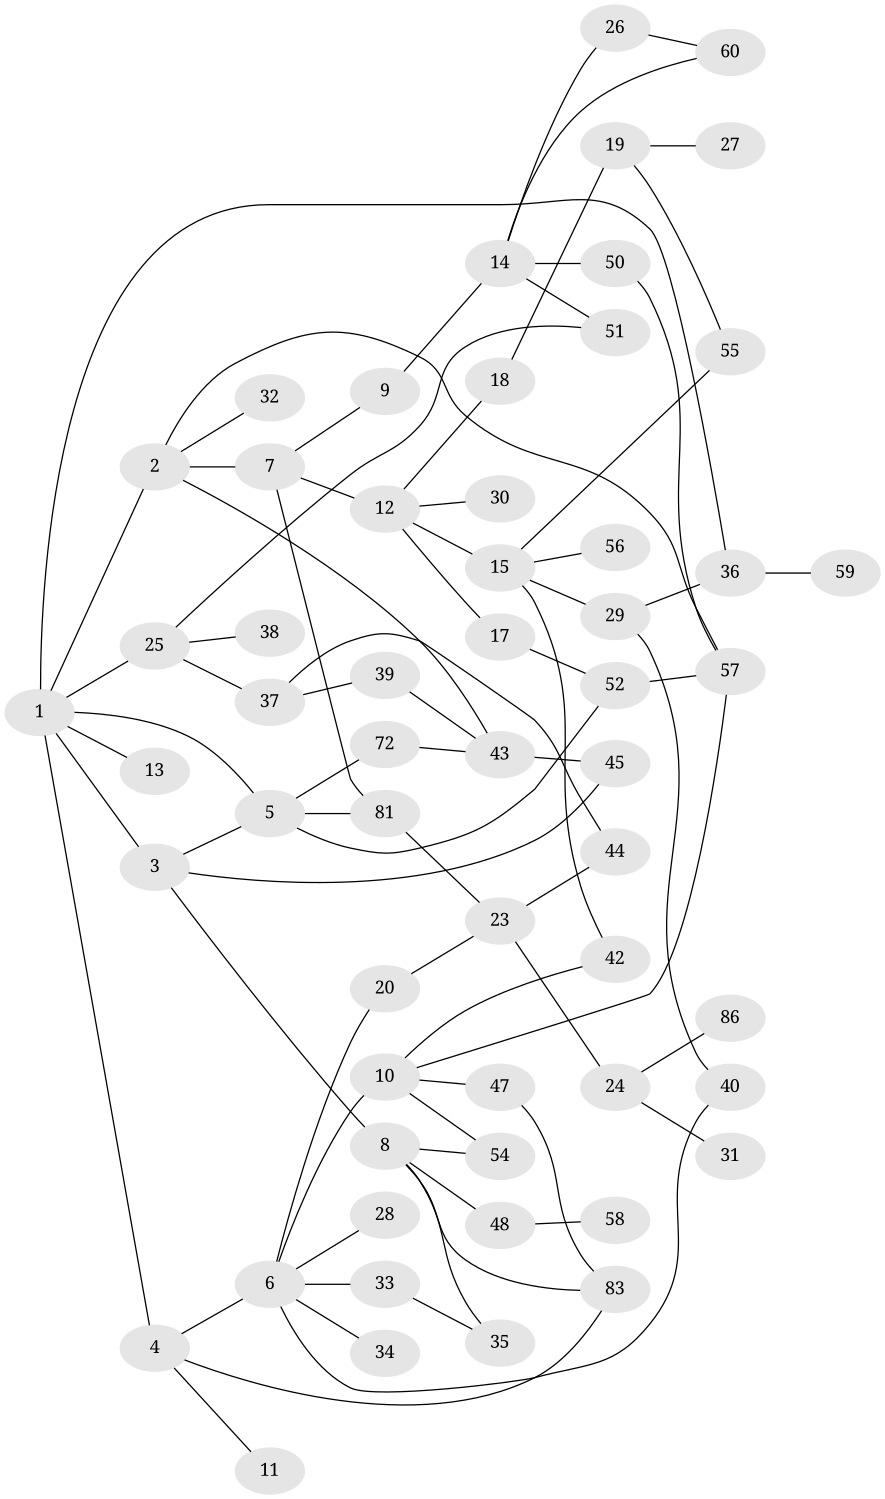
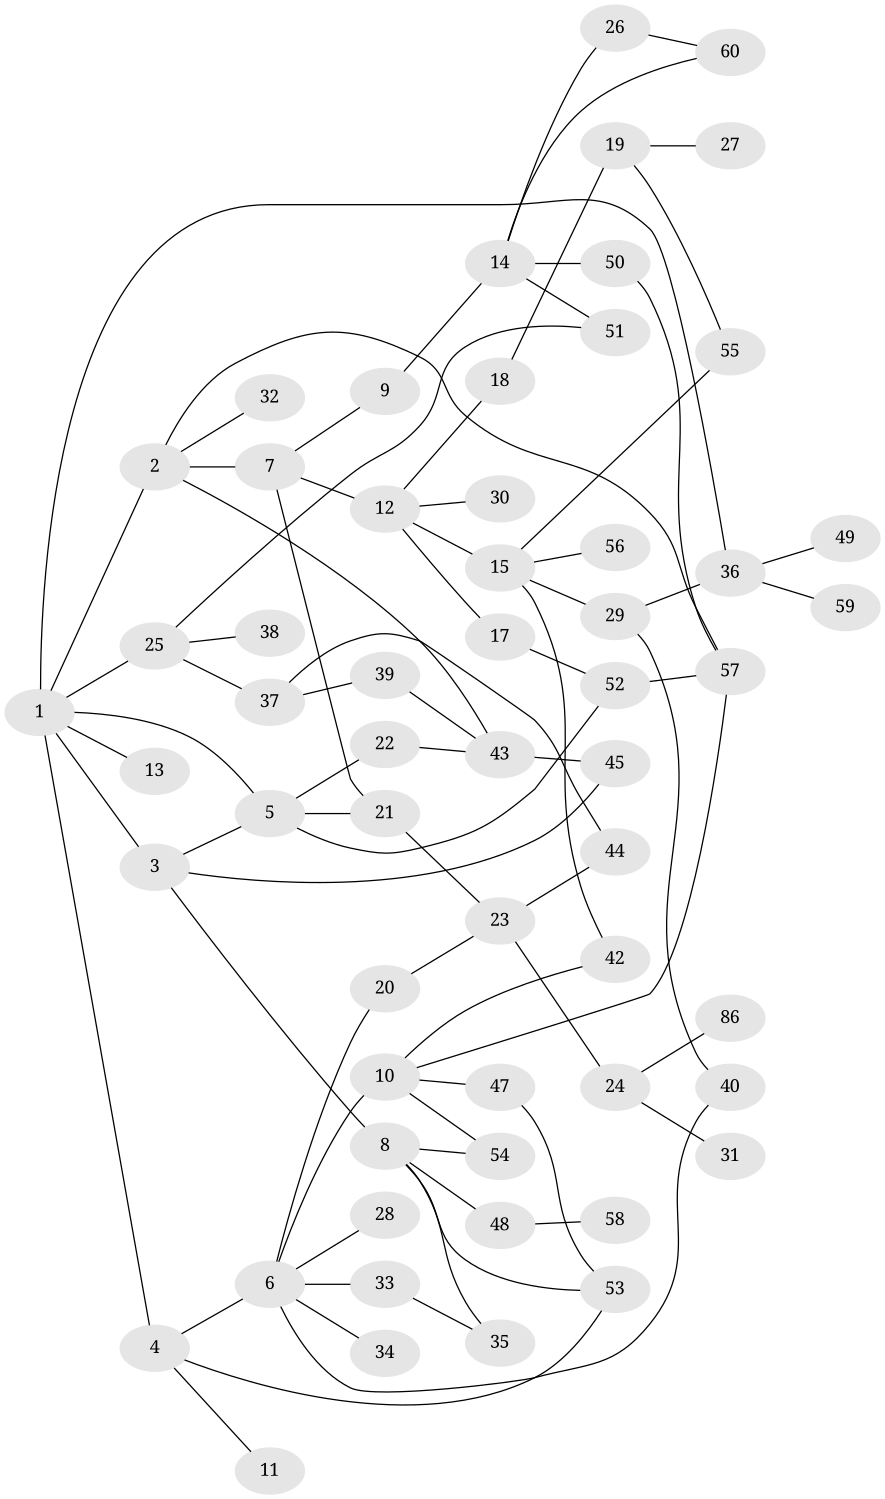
none -> (846, 539)
(385, 744) -> (385, 744)
(385, 814) -> (385, 814)
(615, 1289) -> (615, 1289)
